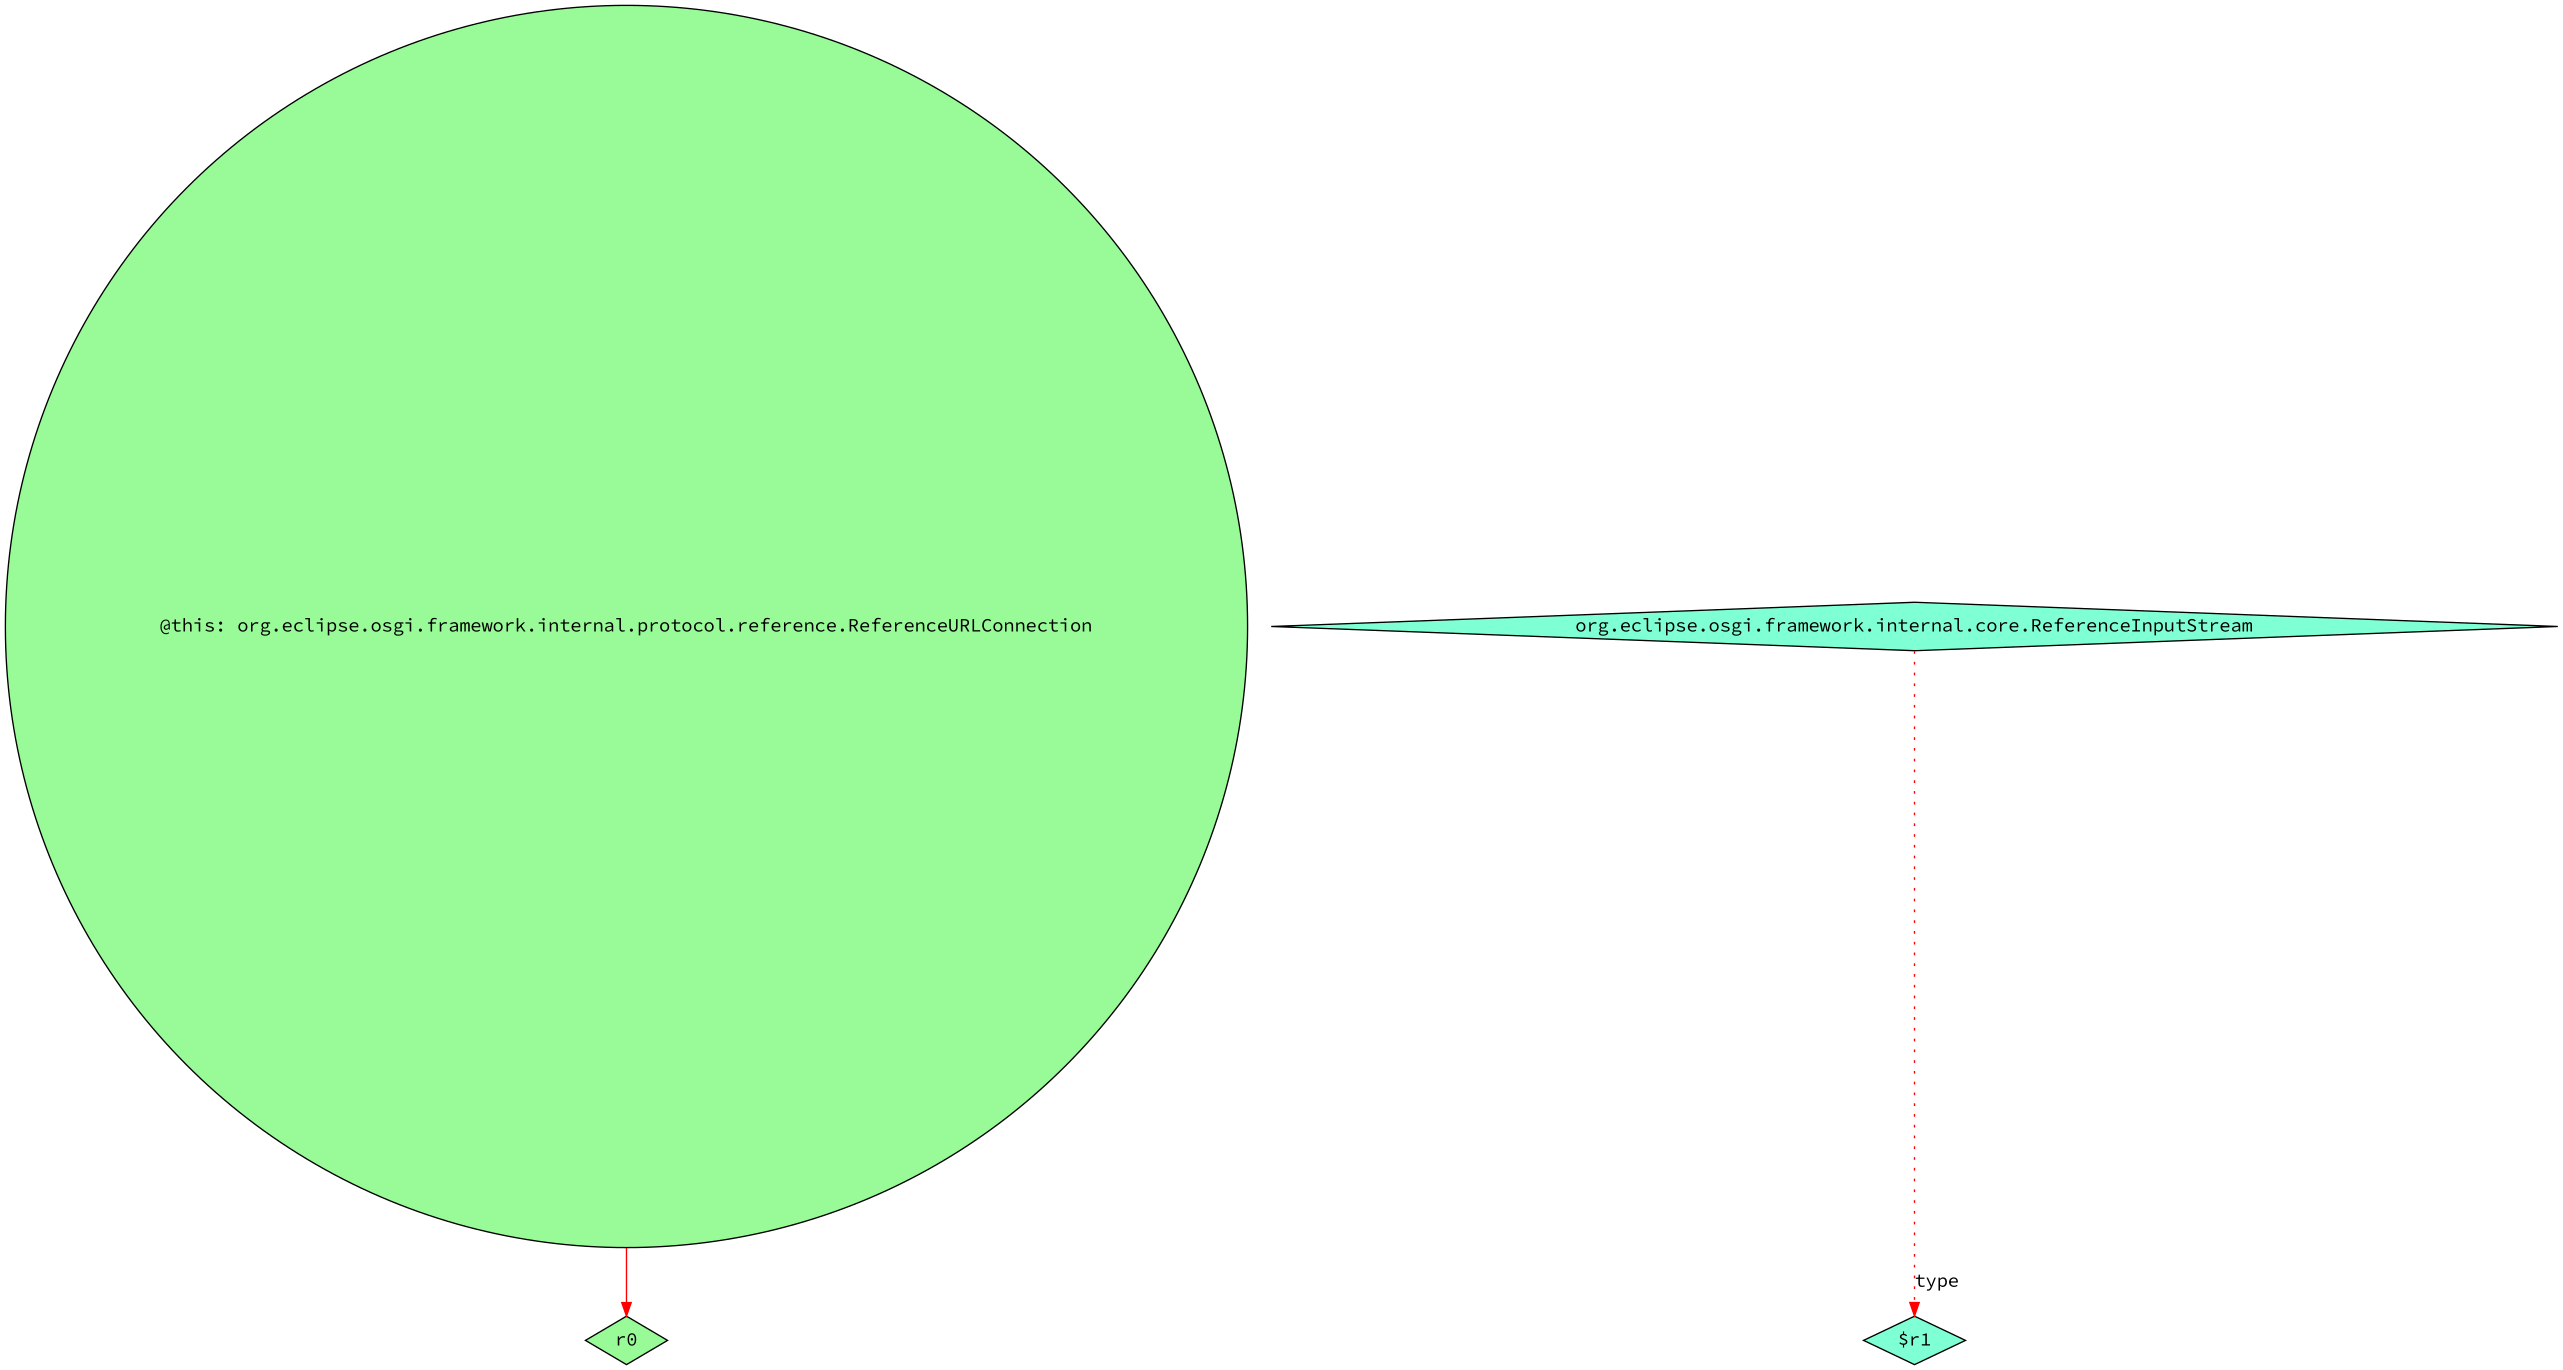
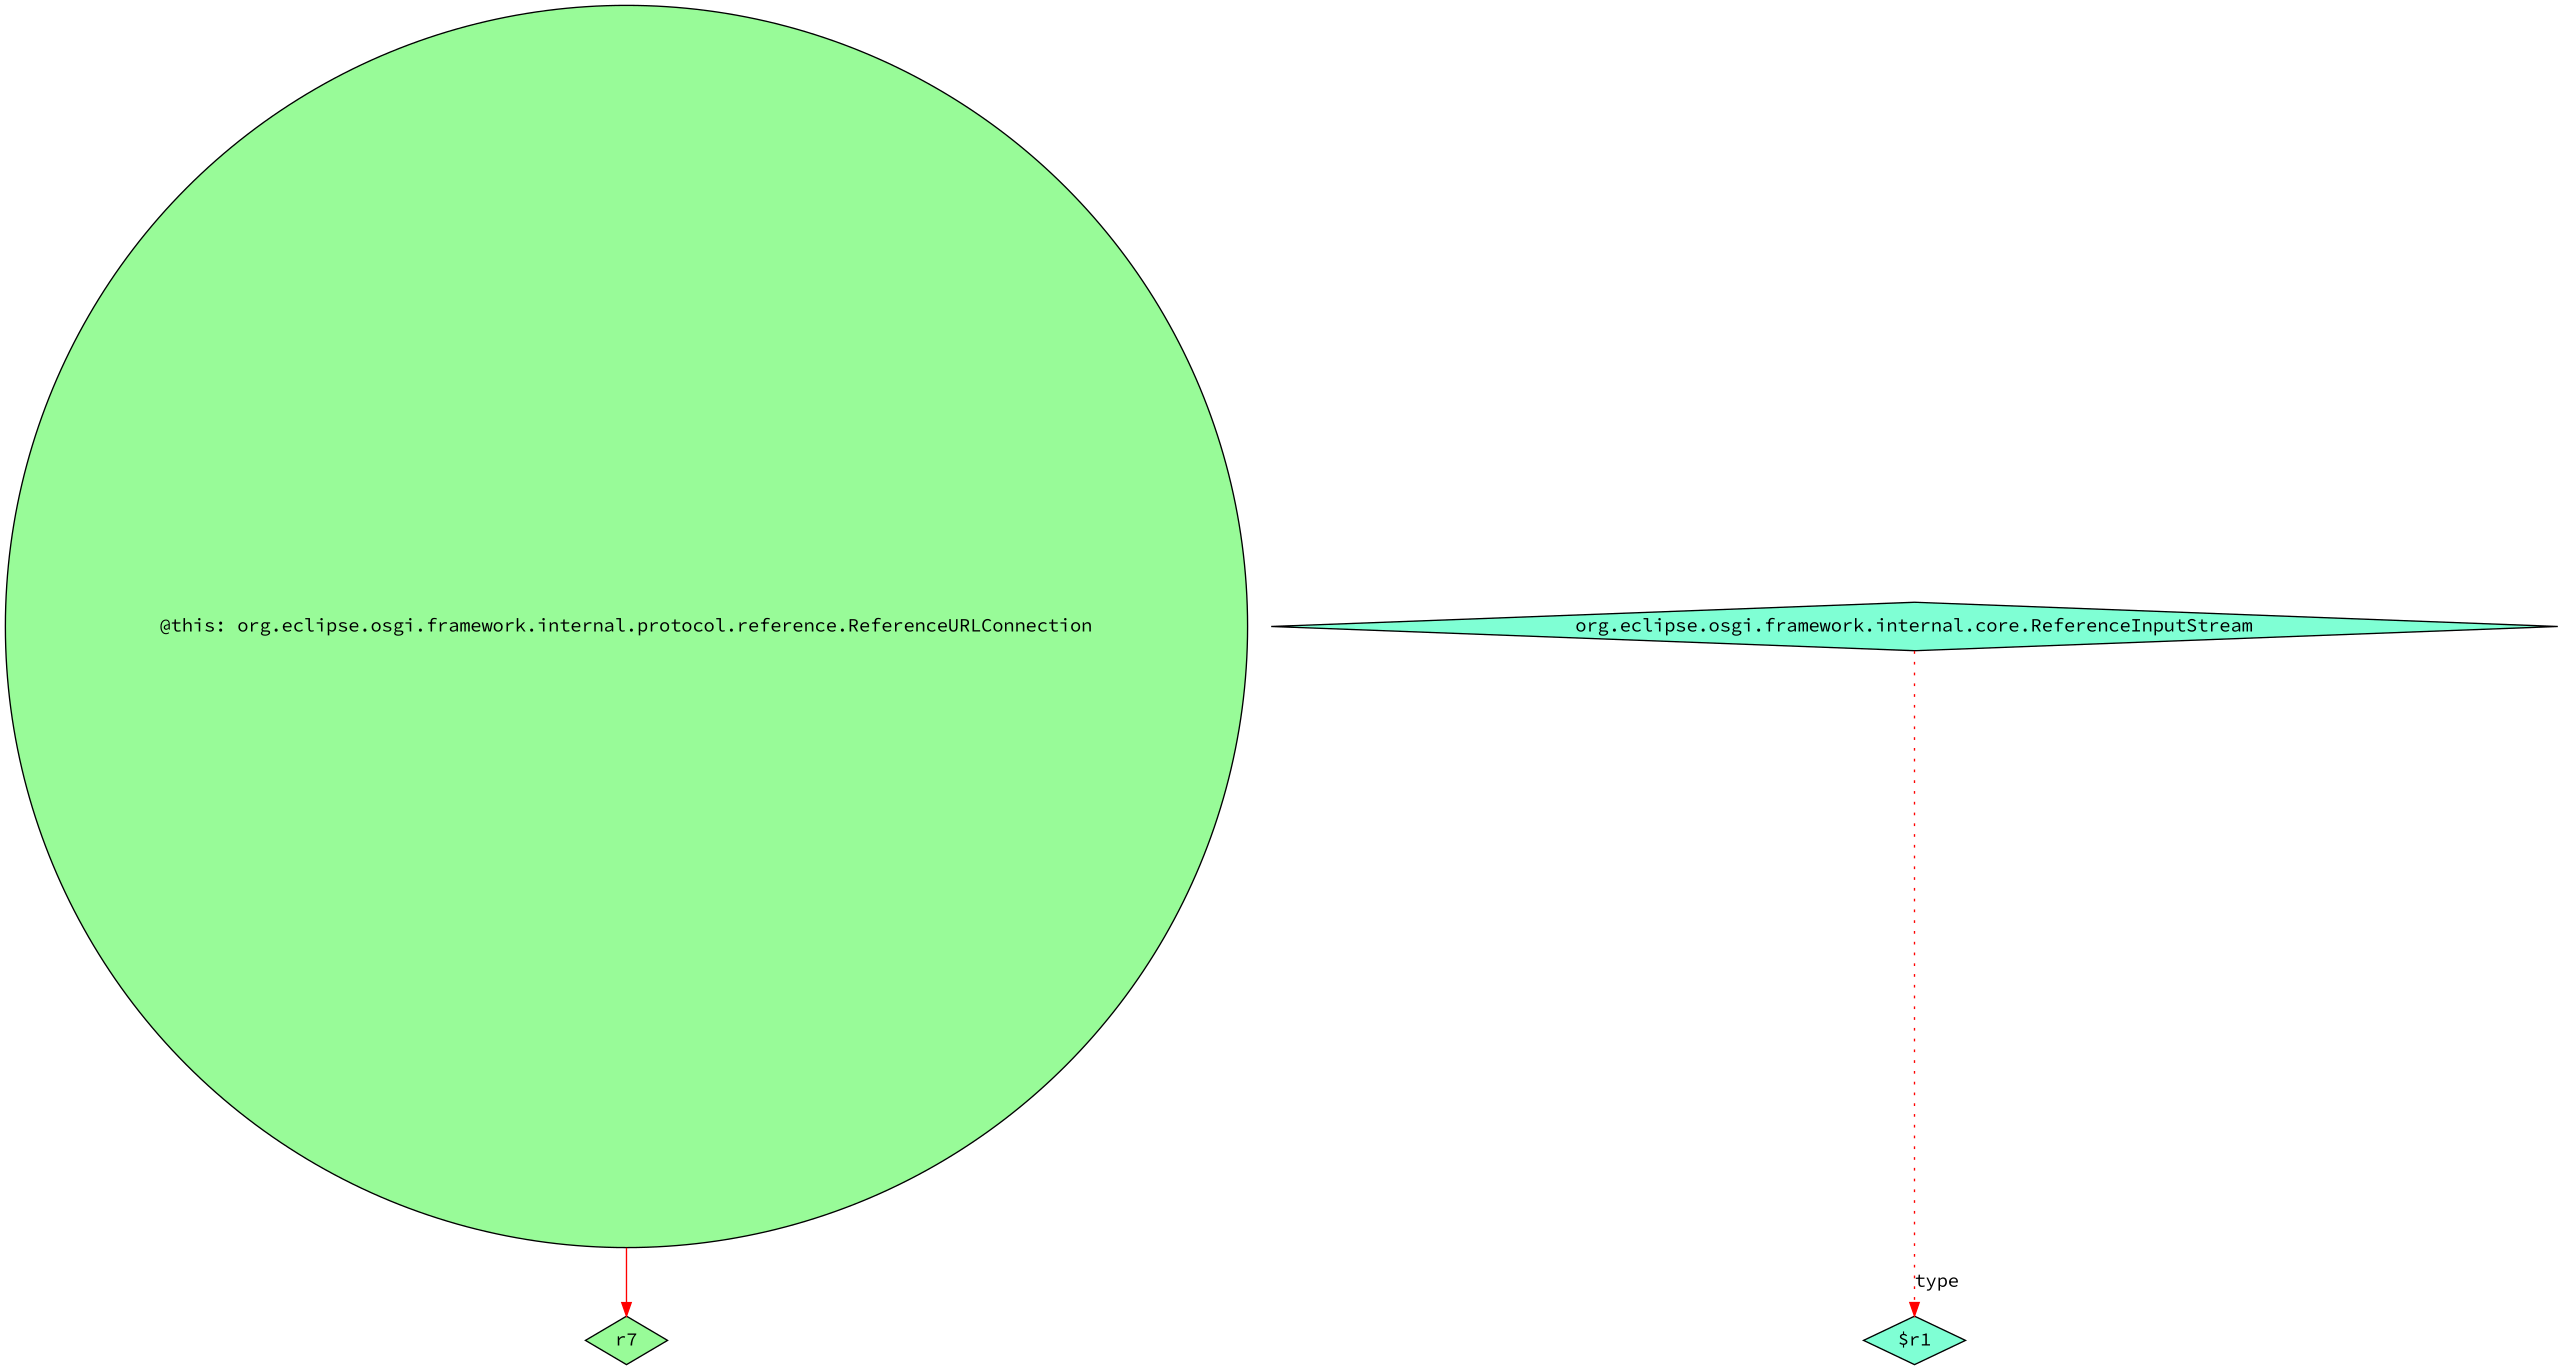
(626, 1340) -> (626, 1340)
